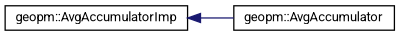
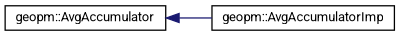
(217, 18) -> (196, 18)
